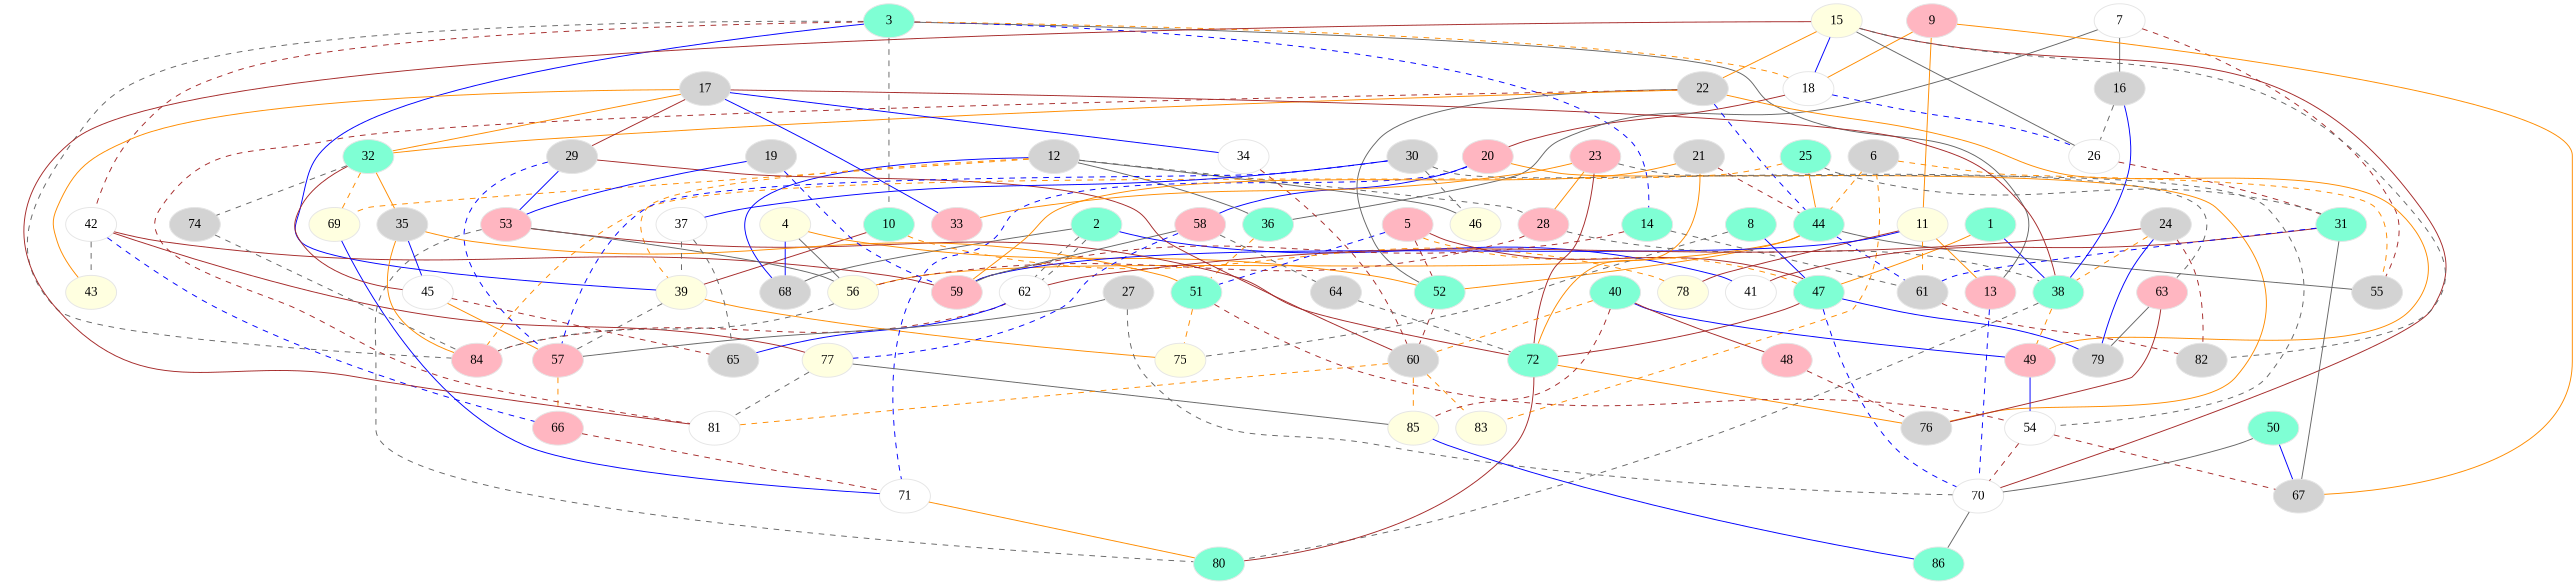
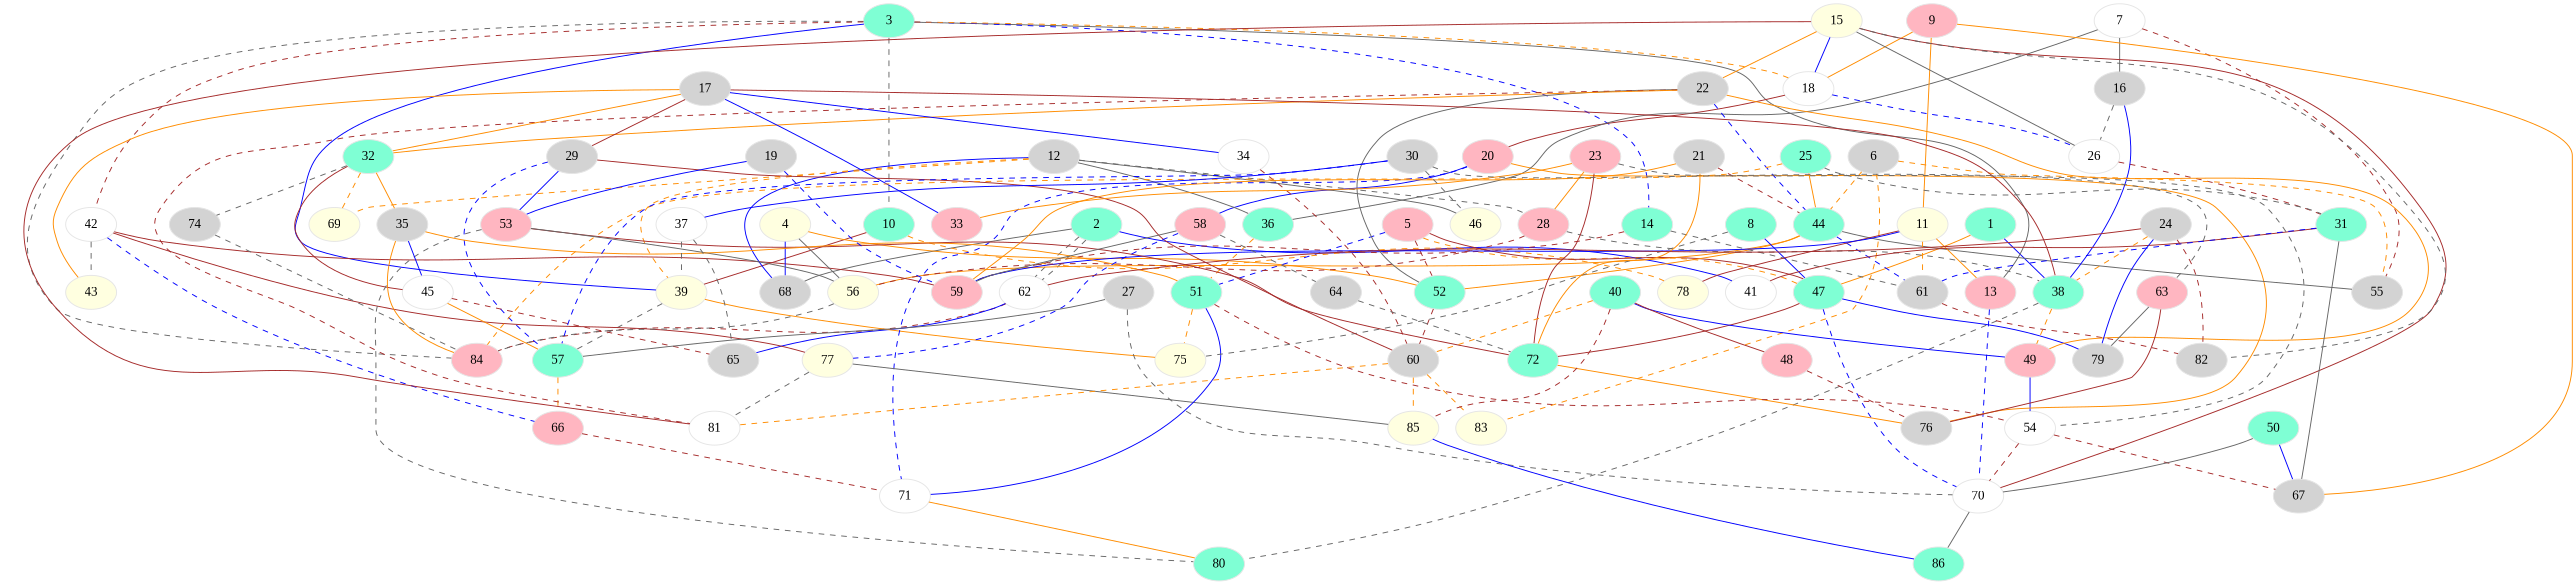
(558, 360) -> (558, 360)
(563, 457) -> (1120, 452)
(1423, 512) -> none
